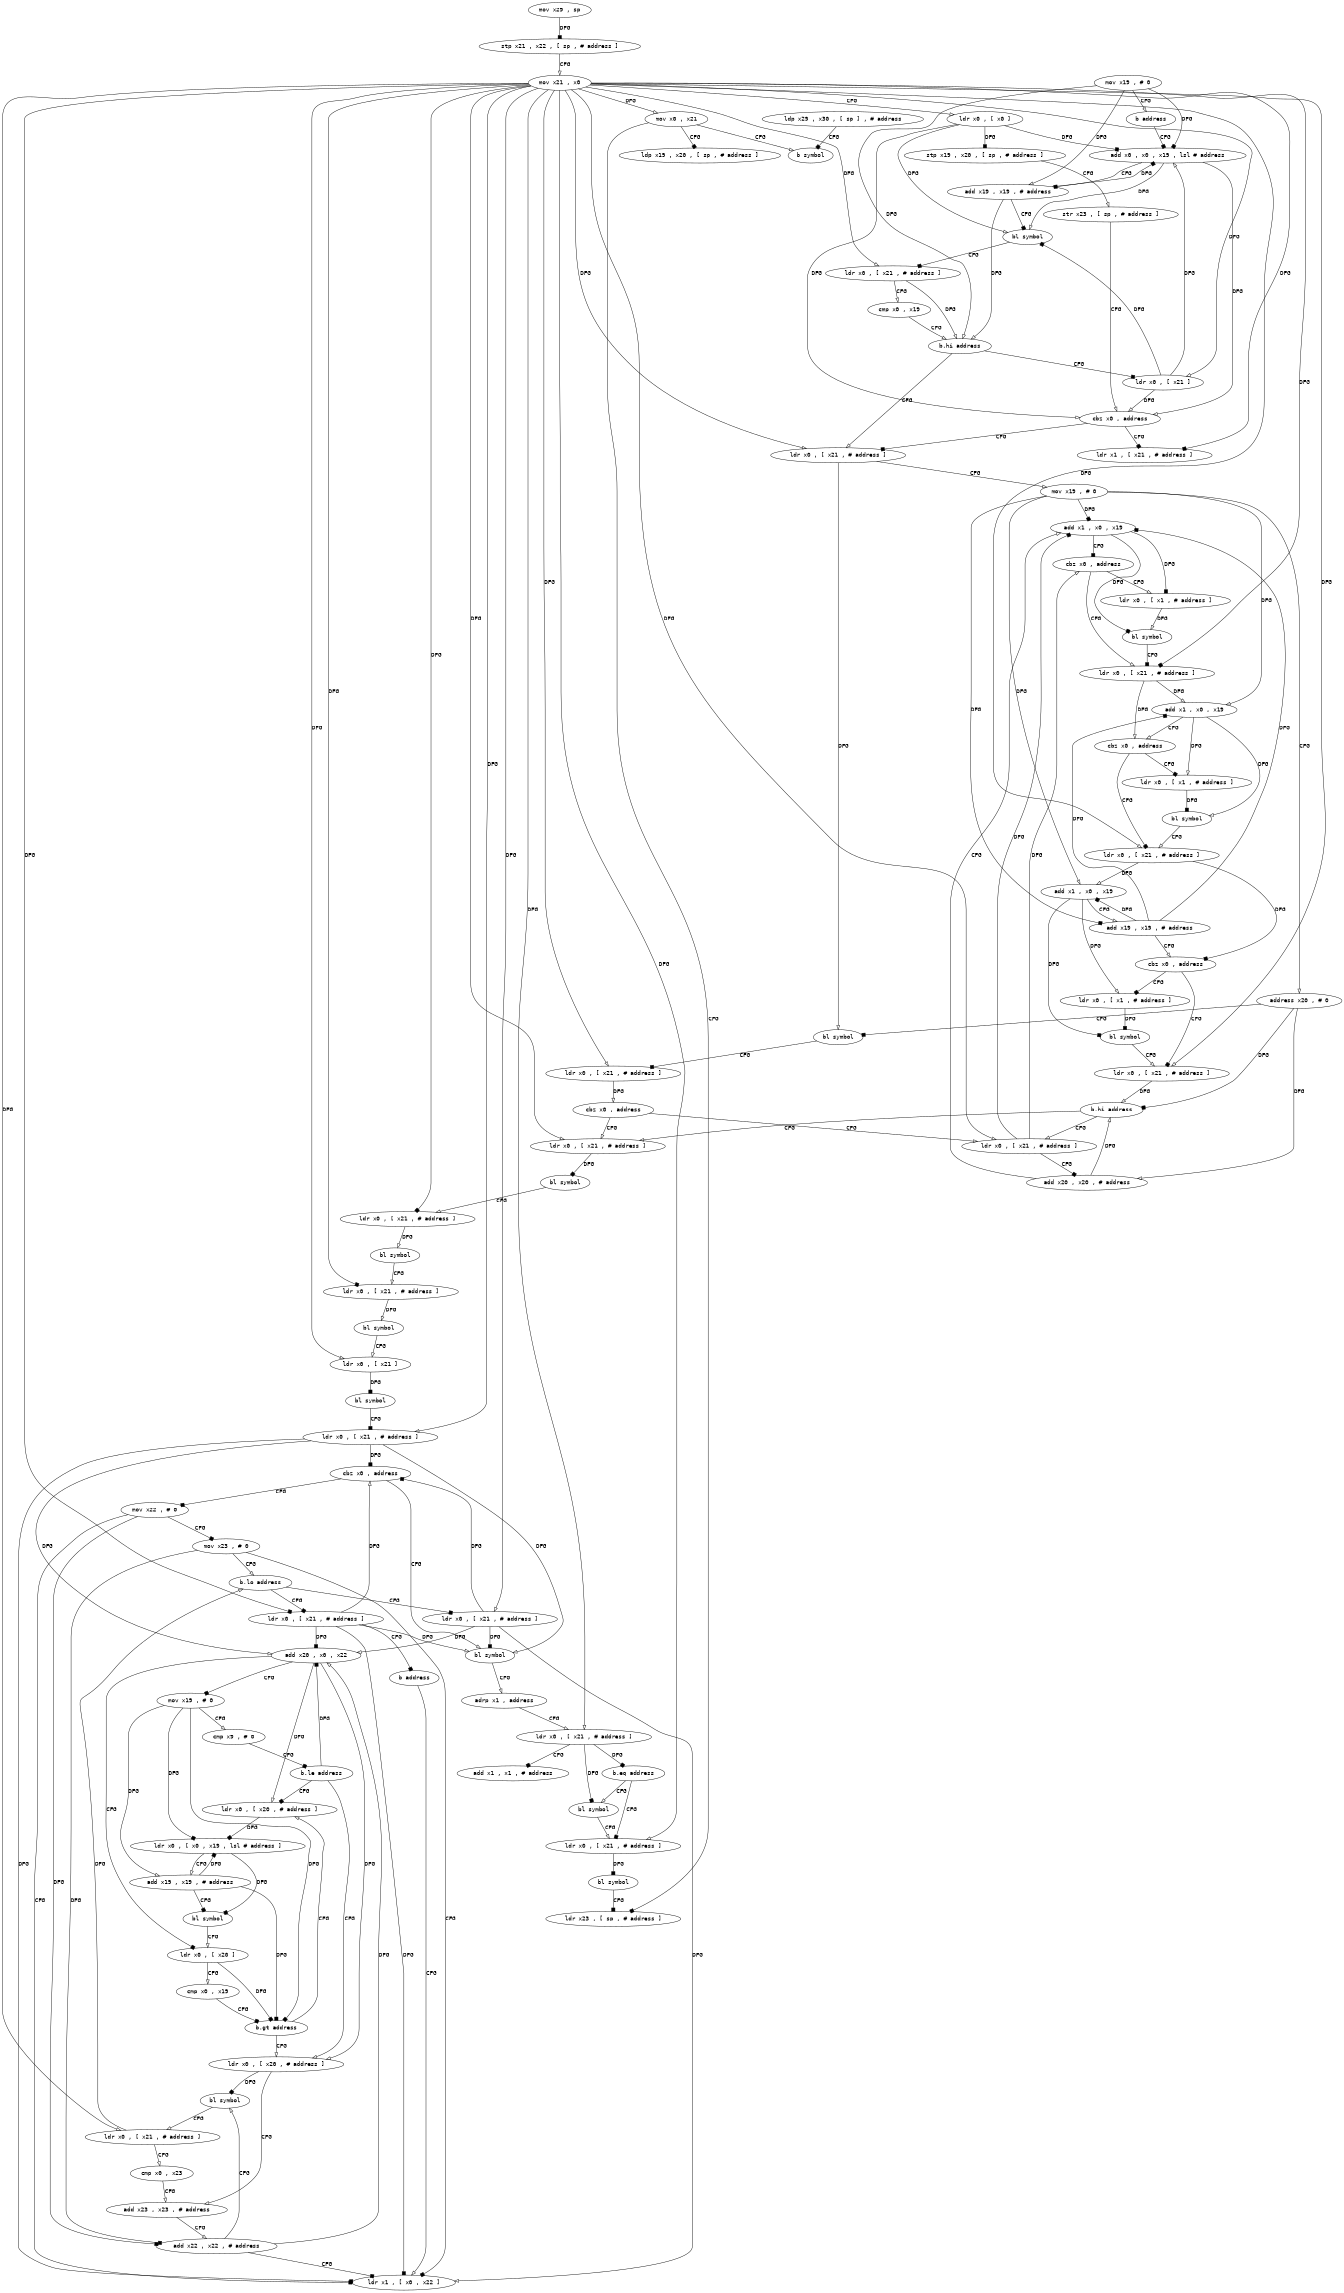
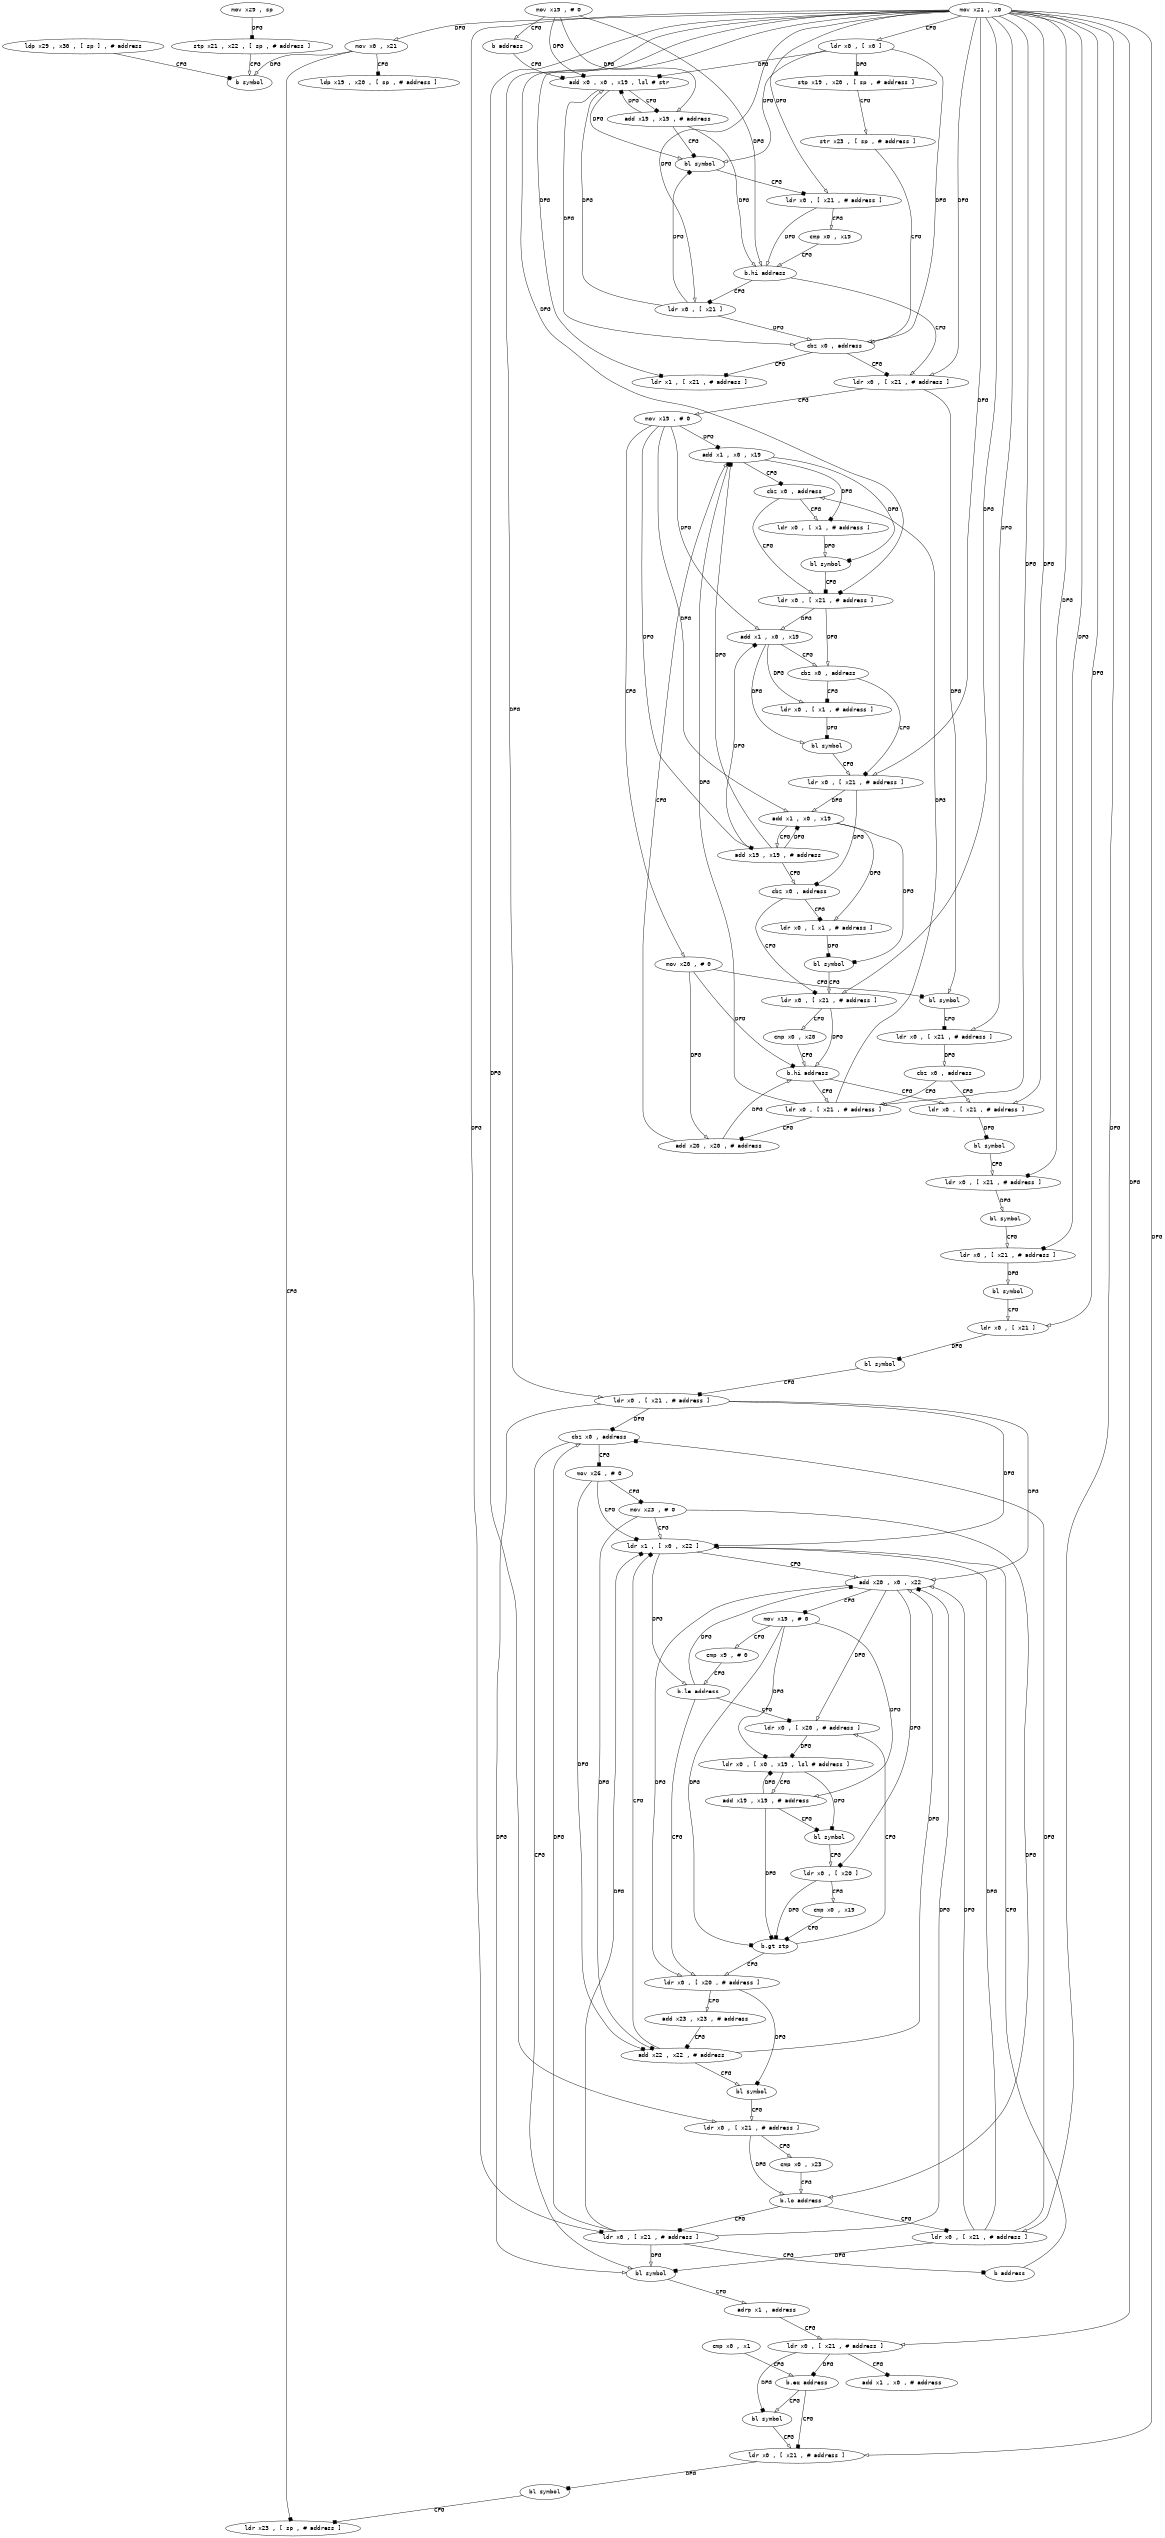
(560, 62) -> (250, 62)
(760, 137) -> (275, 65)
(1168, 156) -> (619, 83)
(1299, 1001) -> (689, 964)
none -> (795, 1037)
(155, 1510) -> (599, 1474)
none -> (776, 1564)
(251, 1565) -> (1031, 1856)
none -> (652, 1624)
(276, 1754) -> (714, 1672)
(513, 1773) -> (902, 2383)
(111, 1810) -> (915, 1728)
(445, 1860) -> (657, 1526)
(276, 2028) -> (775, 1946)
(164, 2190) -> (801, 2181)
(190, 2227) -> (695, 2036)
none -> (731, 2347)
